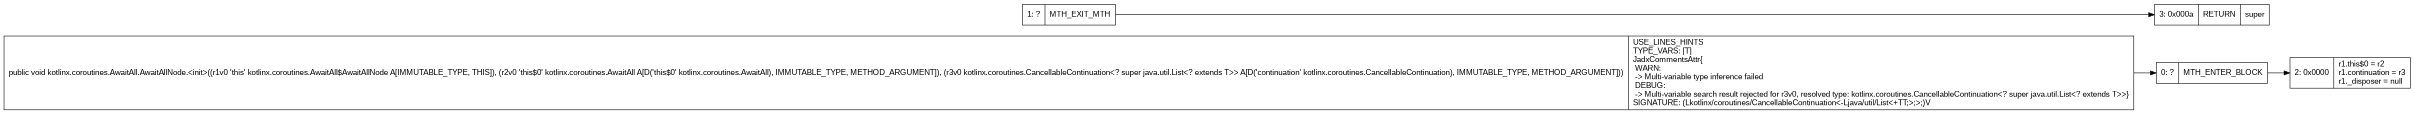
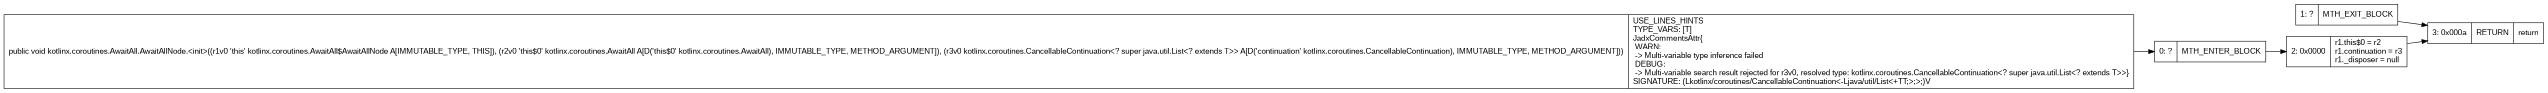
(1080, 14) -> (2358, 14)
(2255, 14) -> (2529, 33)
none -> (2415, 43)
